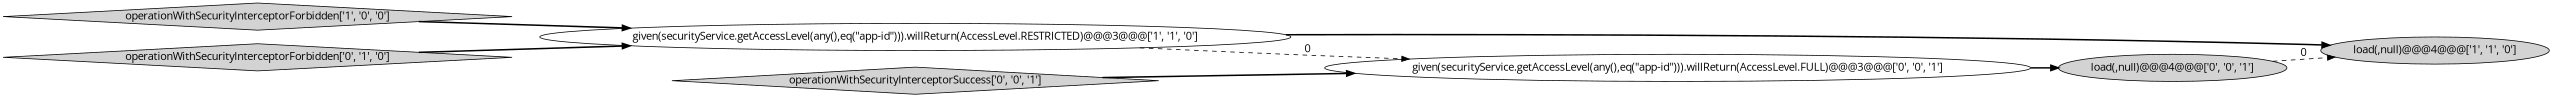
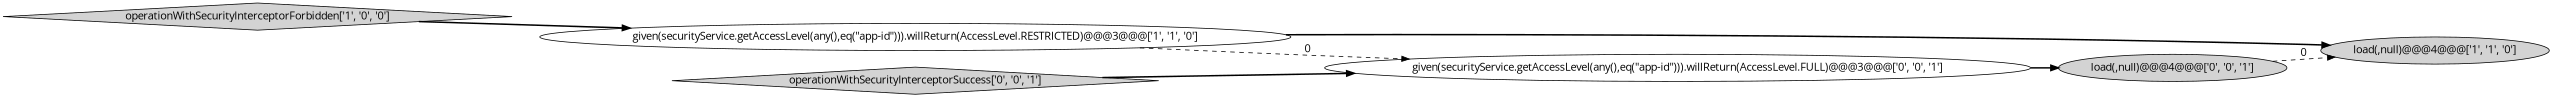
(258, 57) -> none
